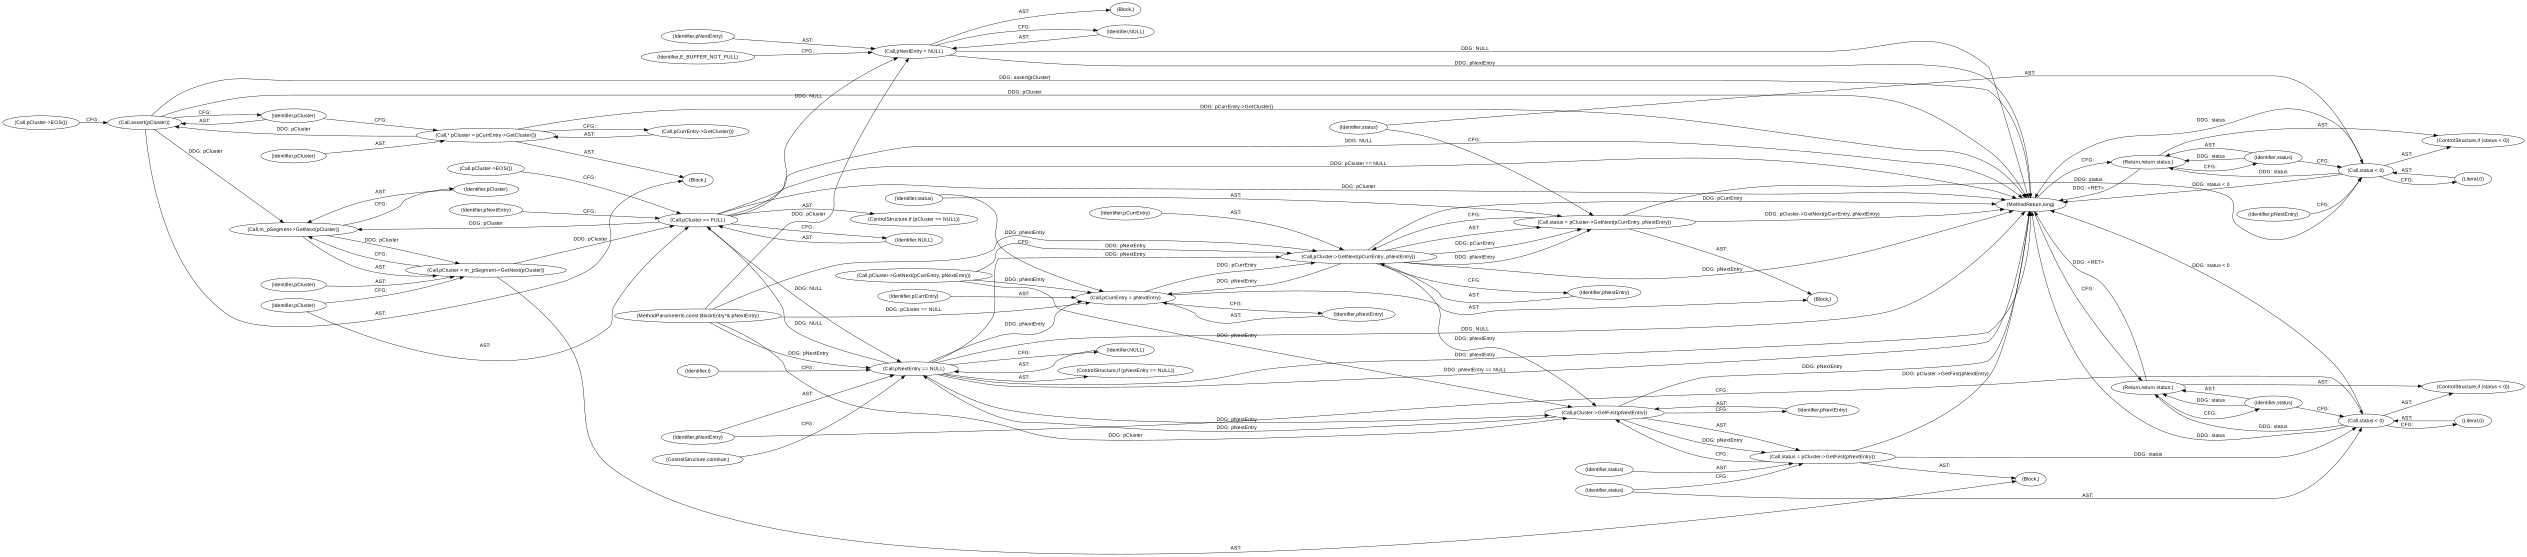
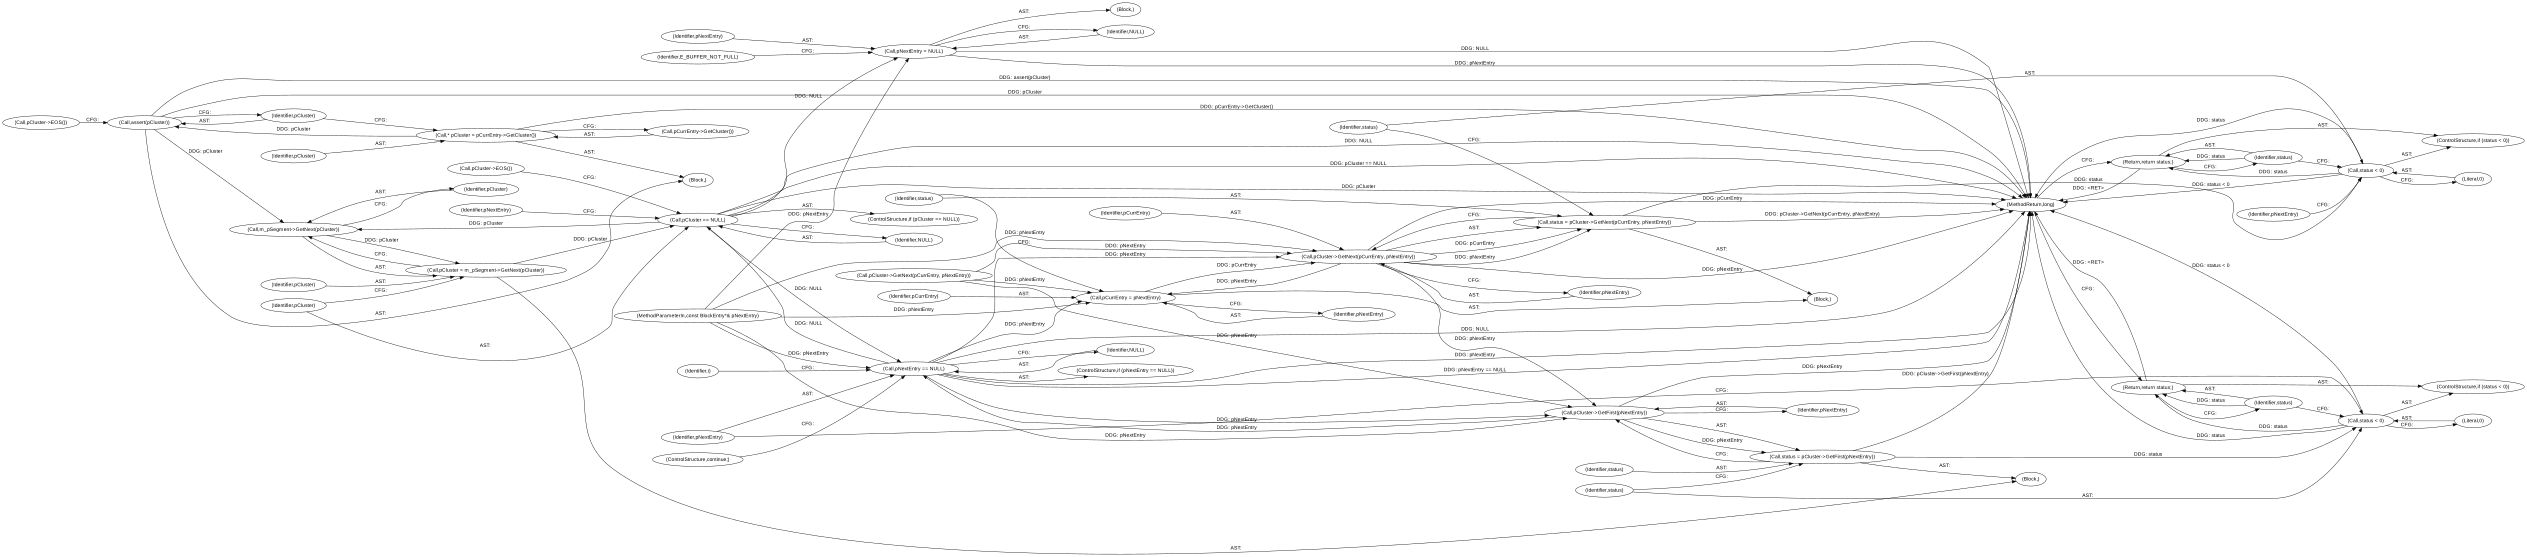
(809, 214) -> (809, 214)
(698, 220) -> (698, 220)
(914, 310) -> (914, 310)
(1126, 435) -> (1126, 435)
